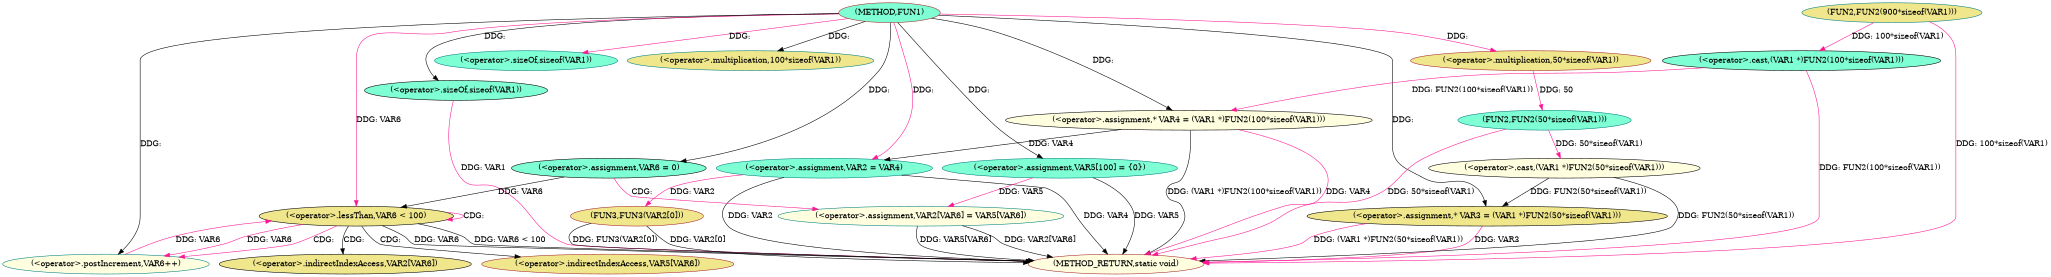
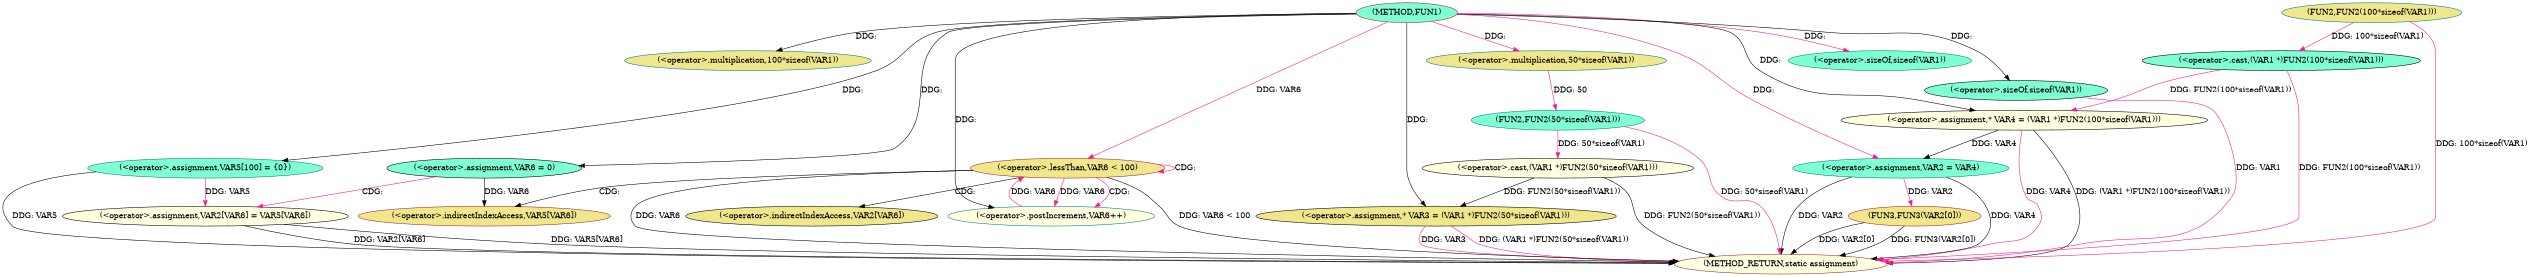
(1892, 13) -> (2372, 13)
(1531, 61) -> (1546, 61)
(485, 192) -> (484, 189)
(356, 216) -> (1068, 168)
(921, 216) -> (205, 216)
(1116, 264) -> (1781, 264)
